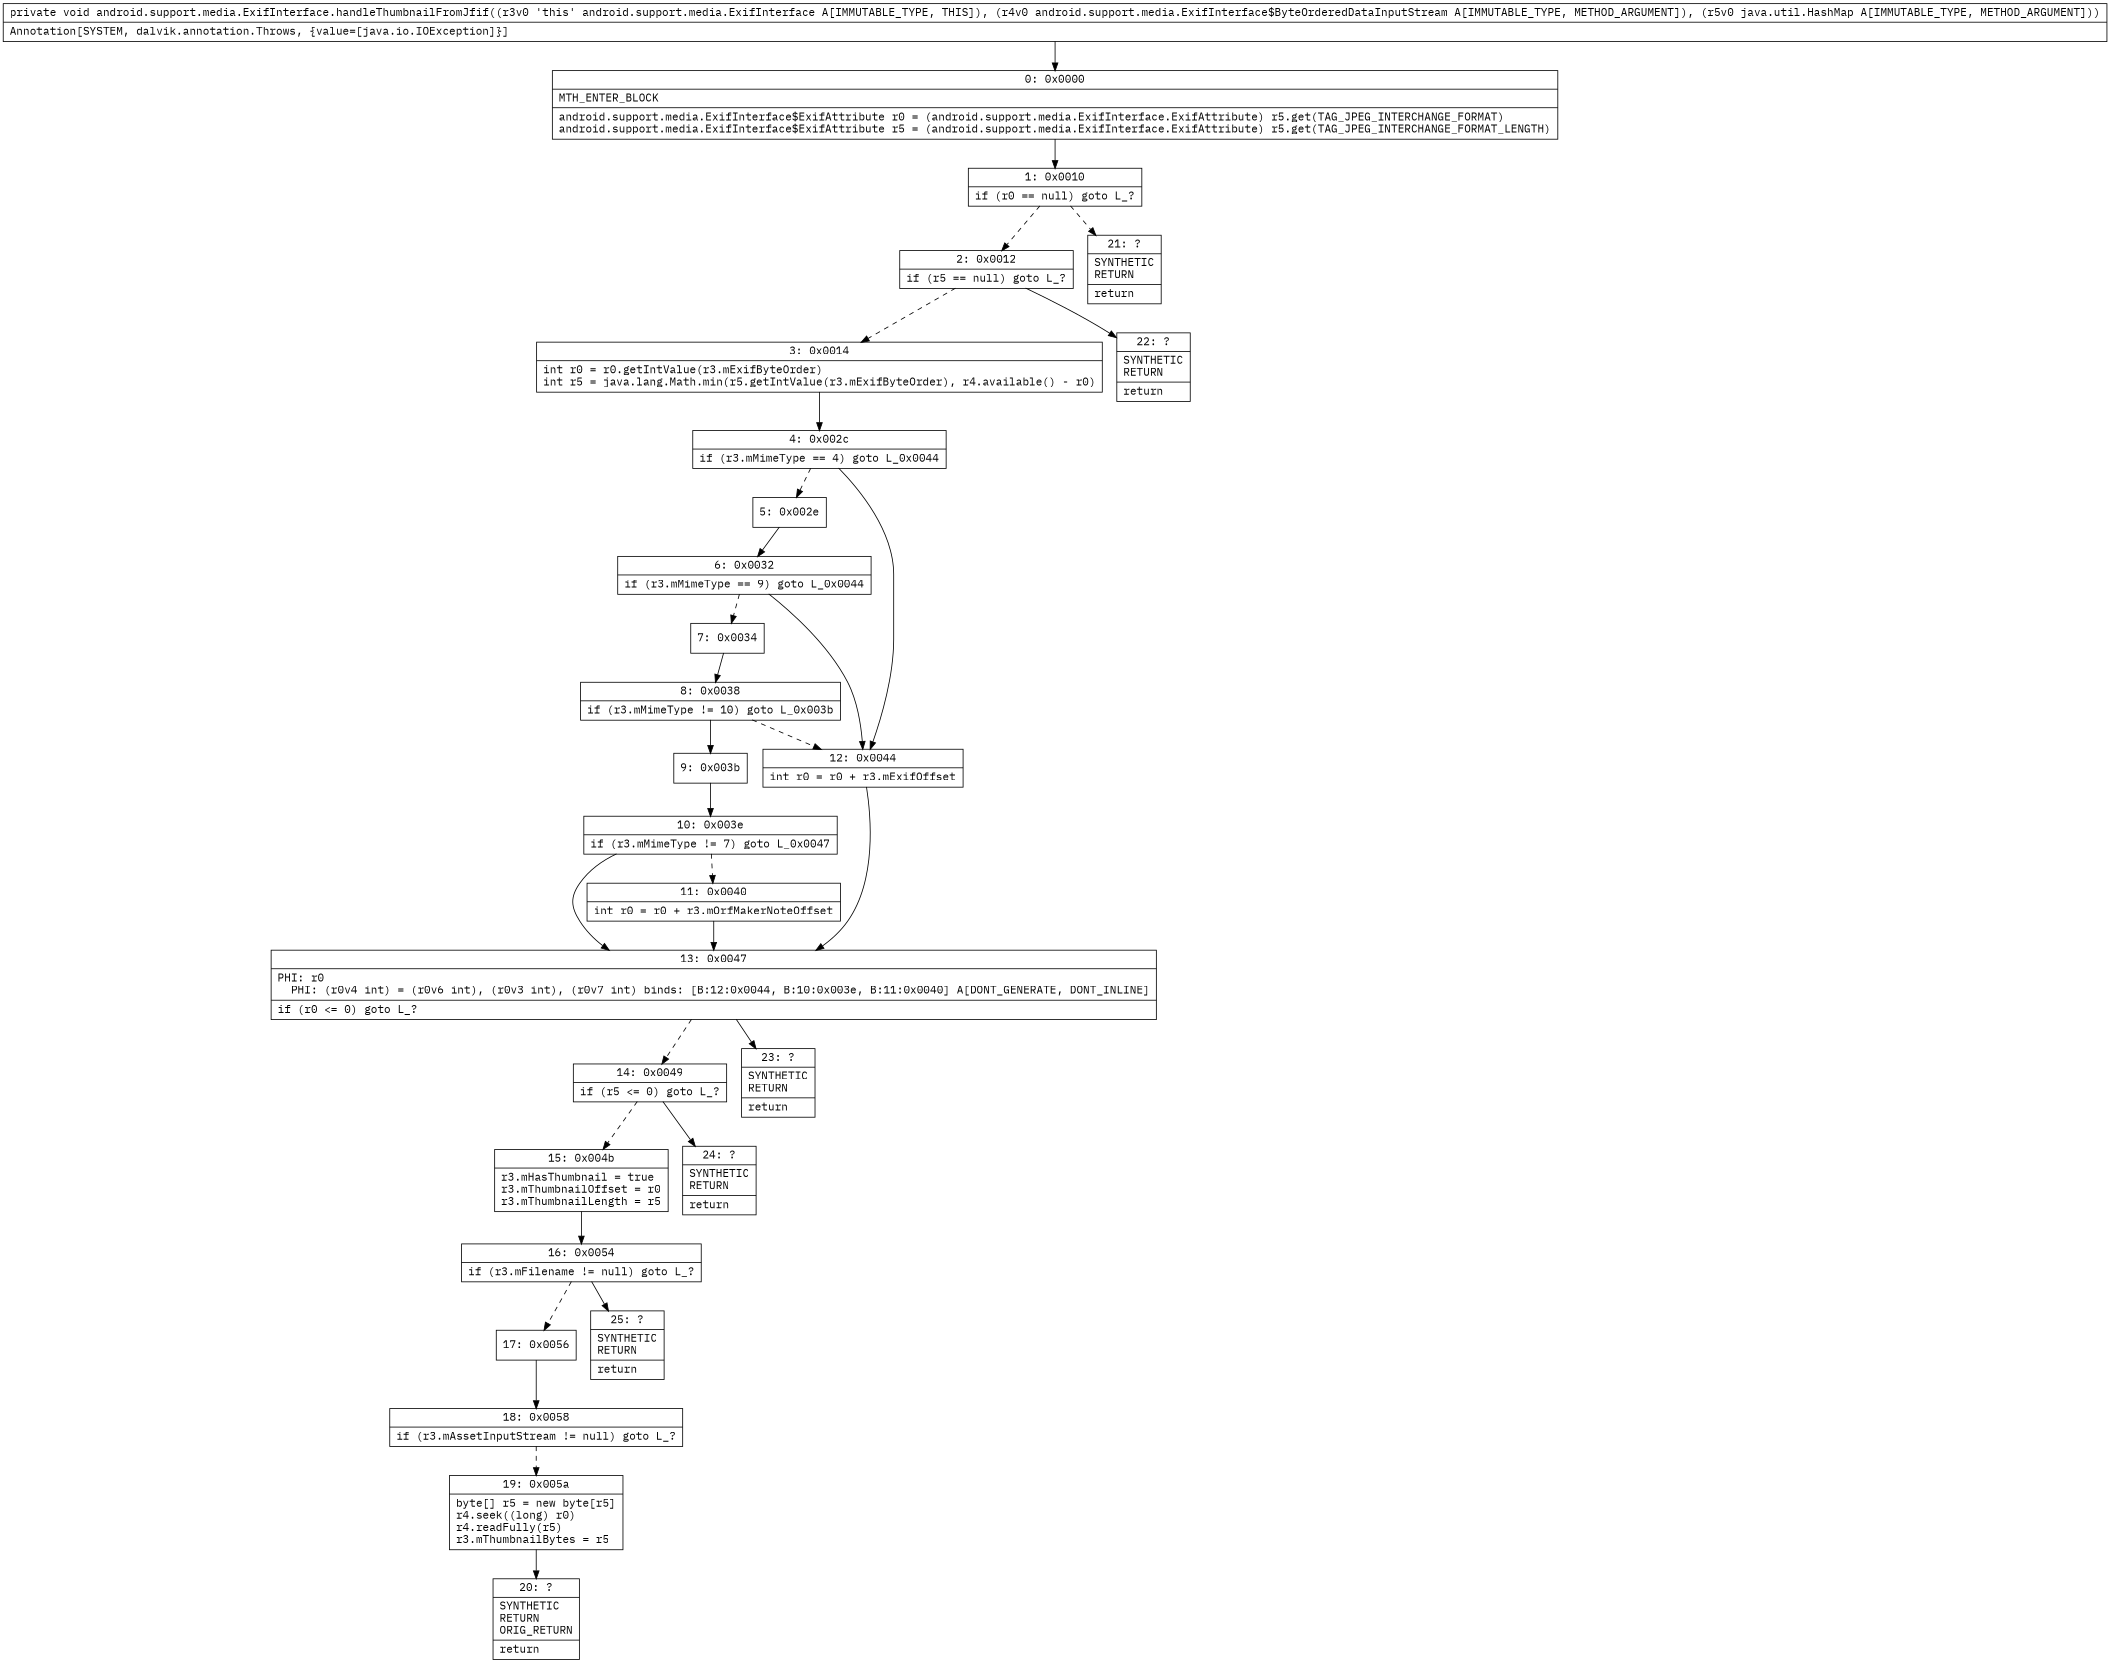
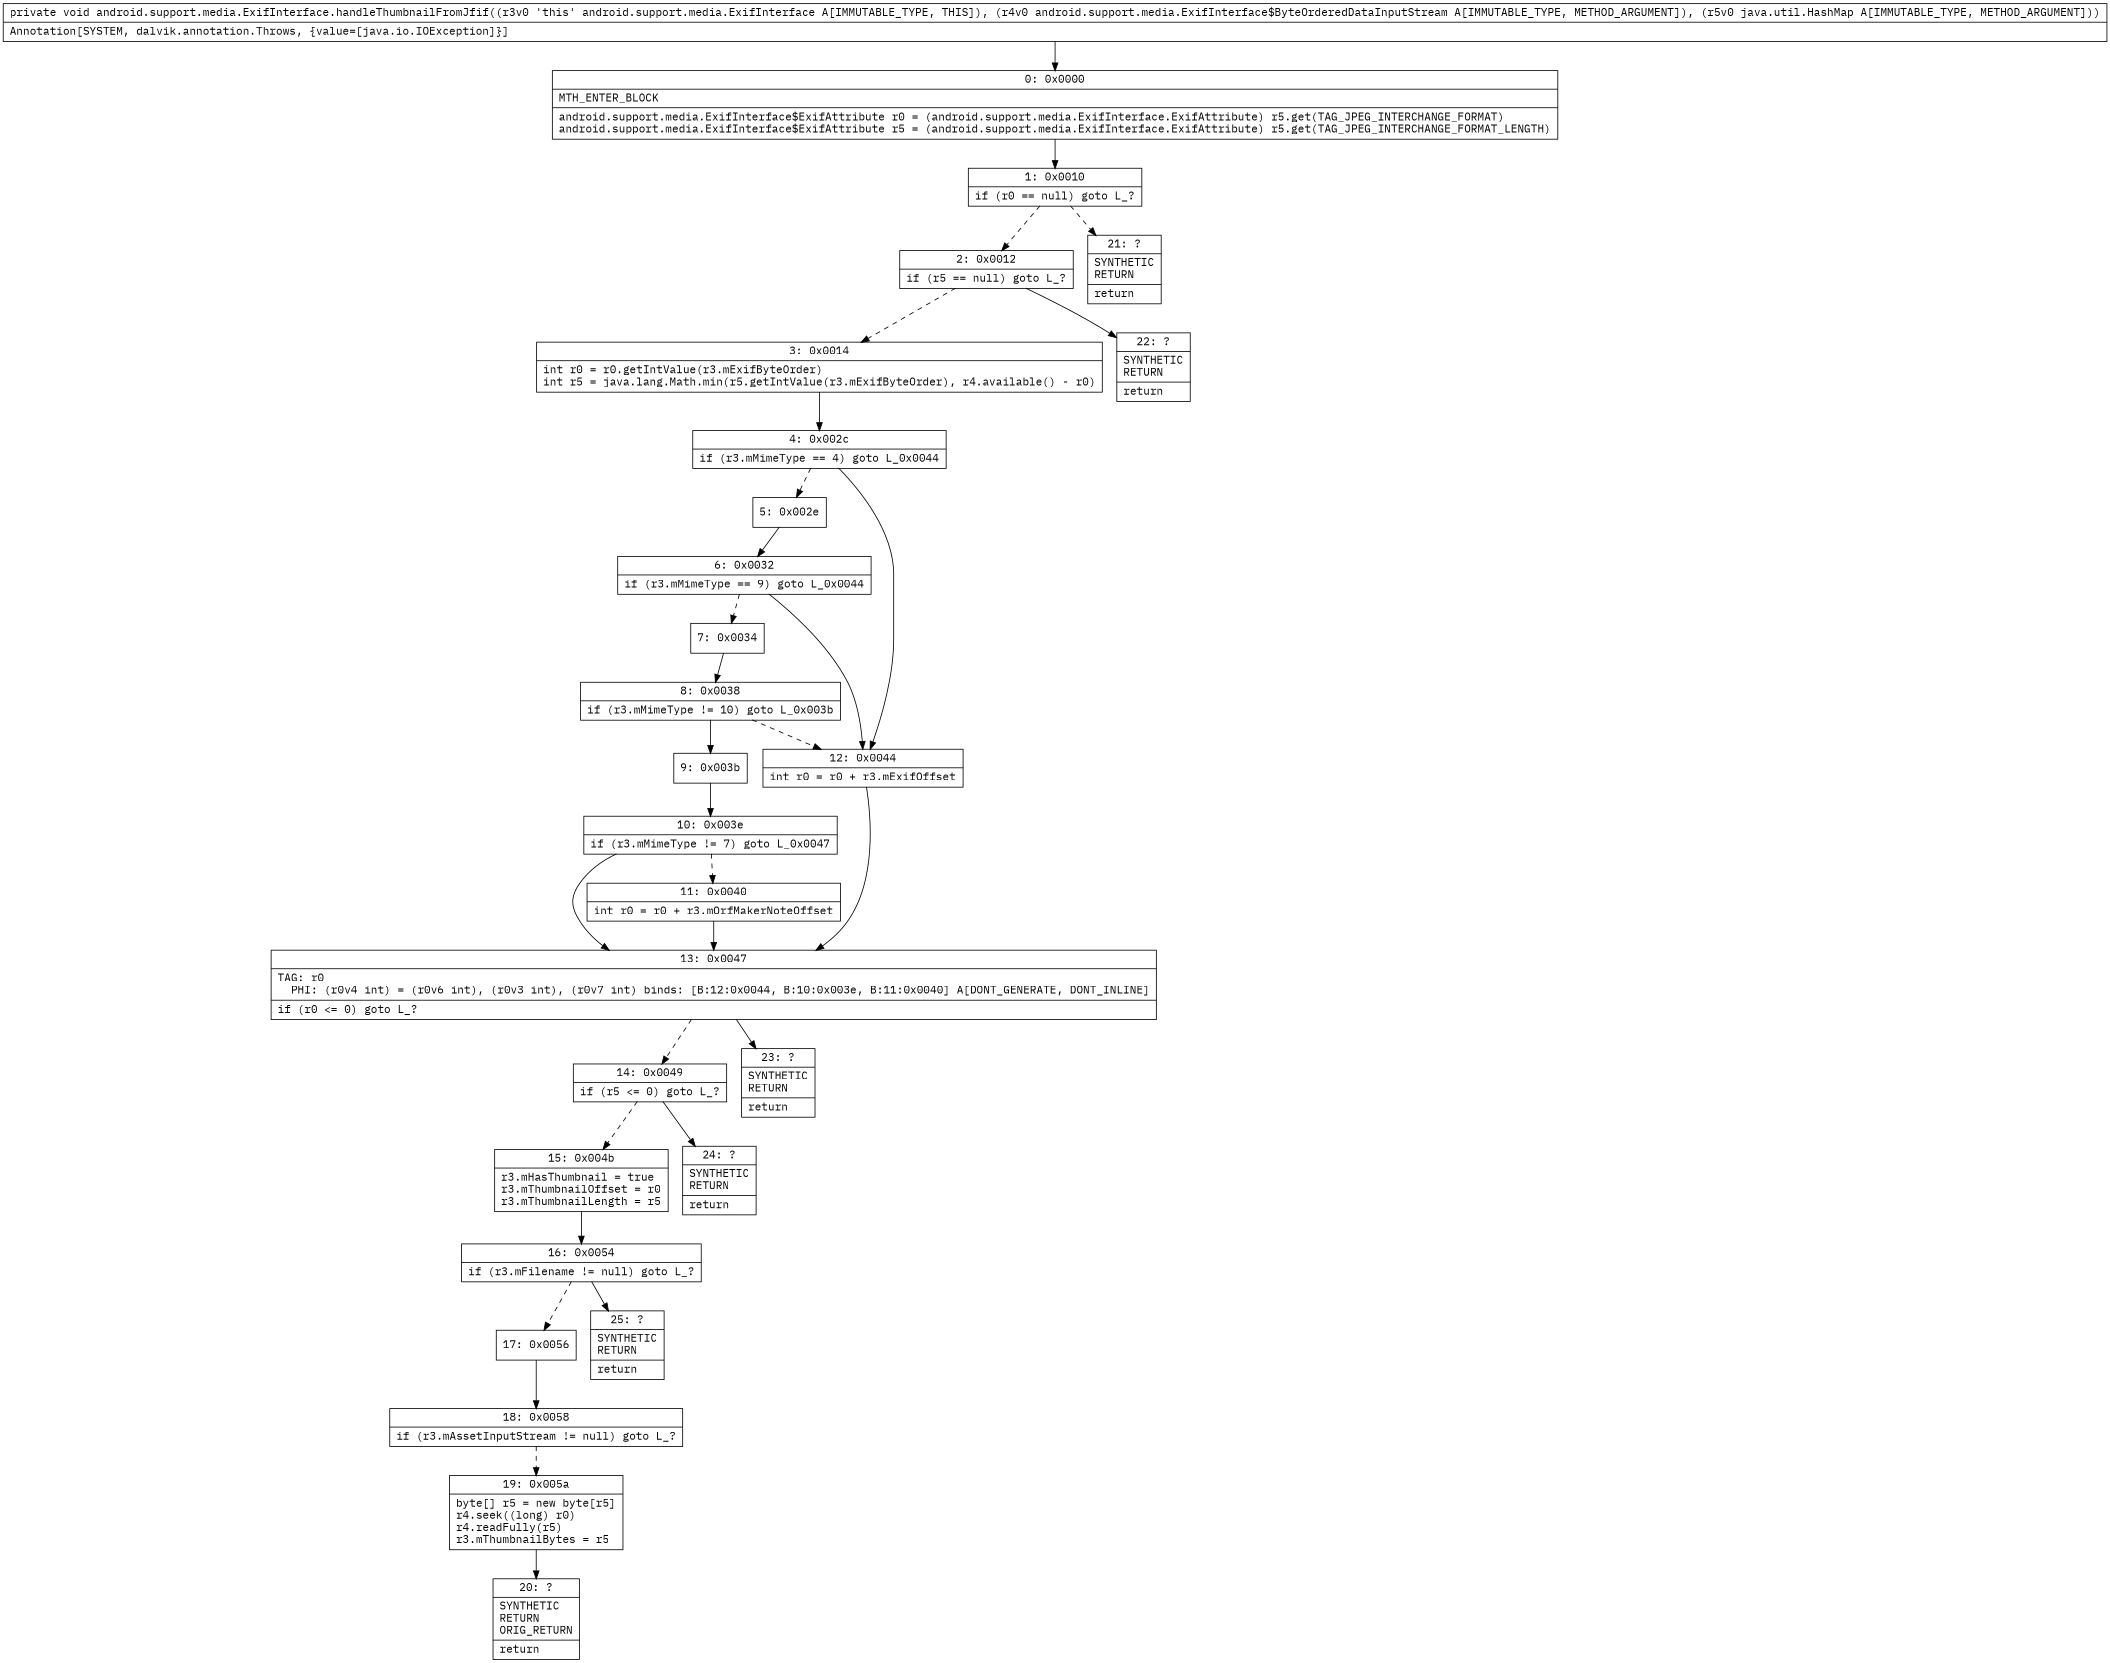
(305, 978) -> (305, 978)
